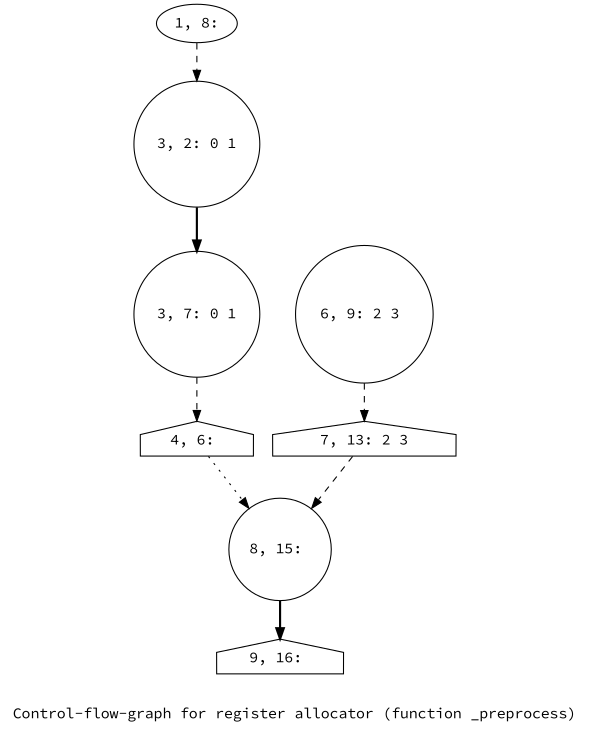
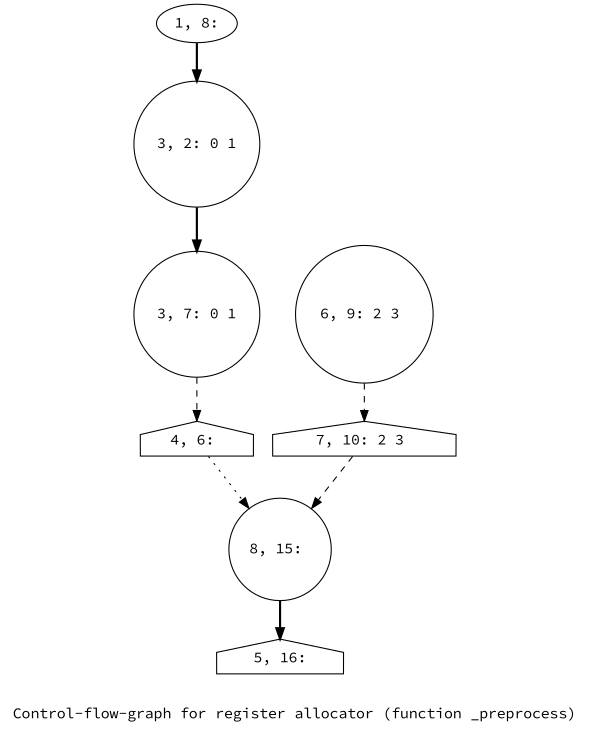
(197, 57) -> (197, 57)
(364, 441) -> (364, 441)
(280, 658) -> (280, 658)
